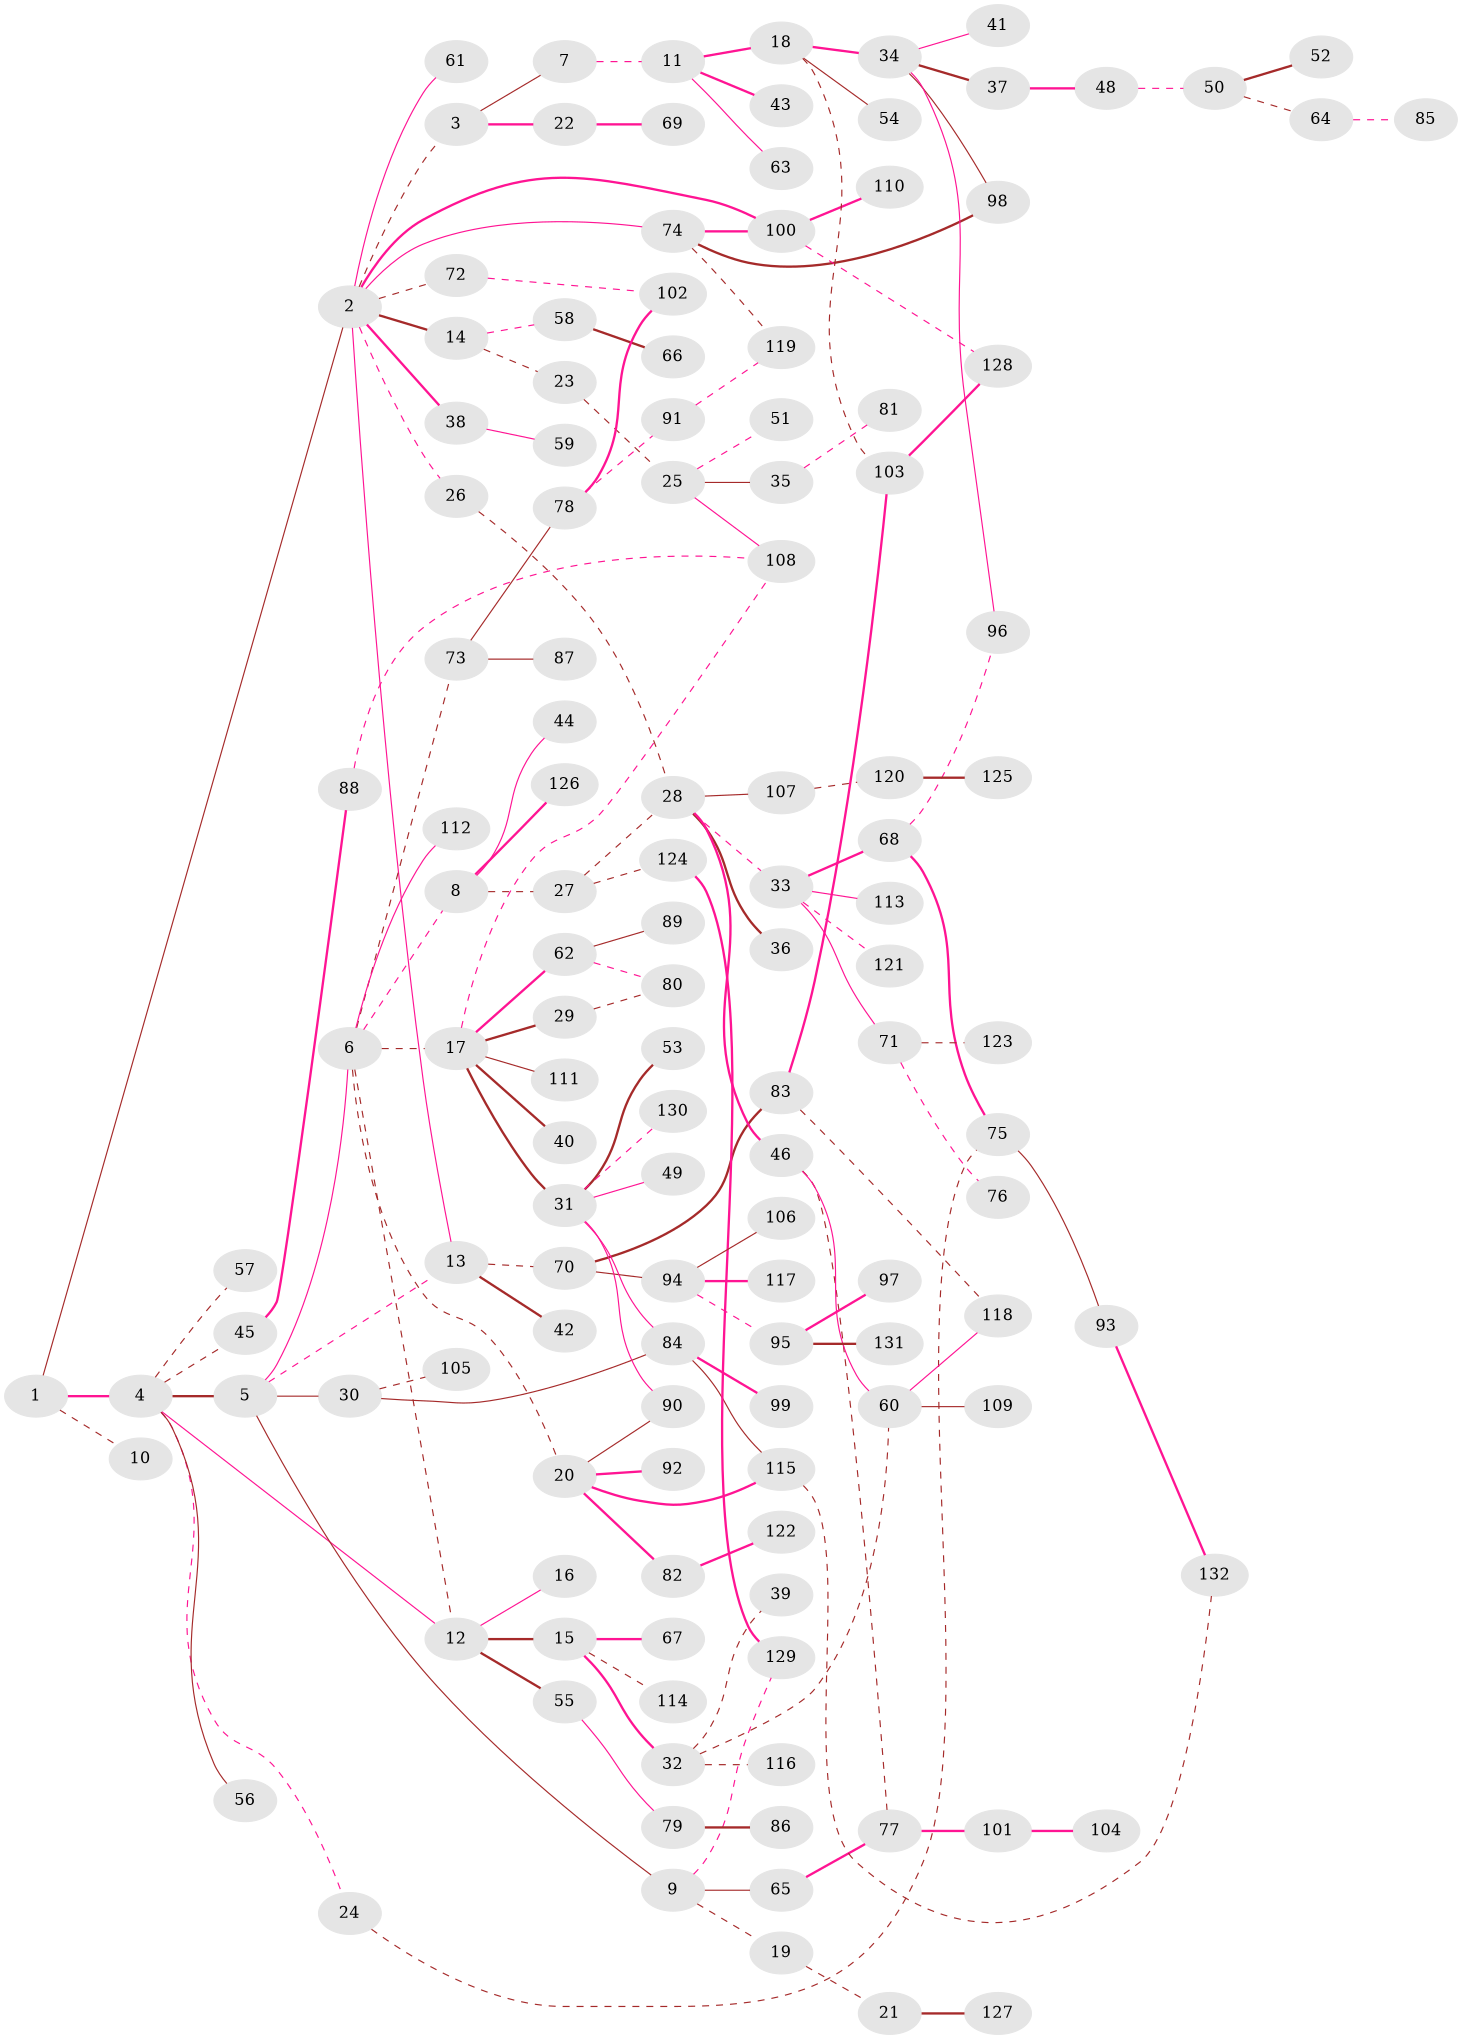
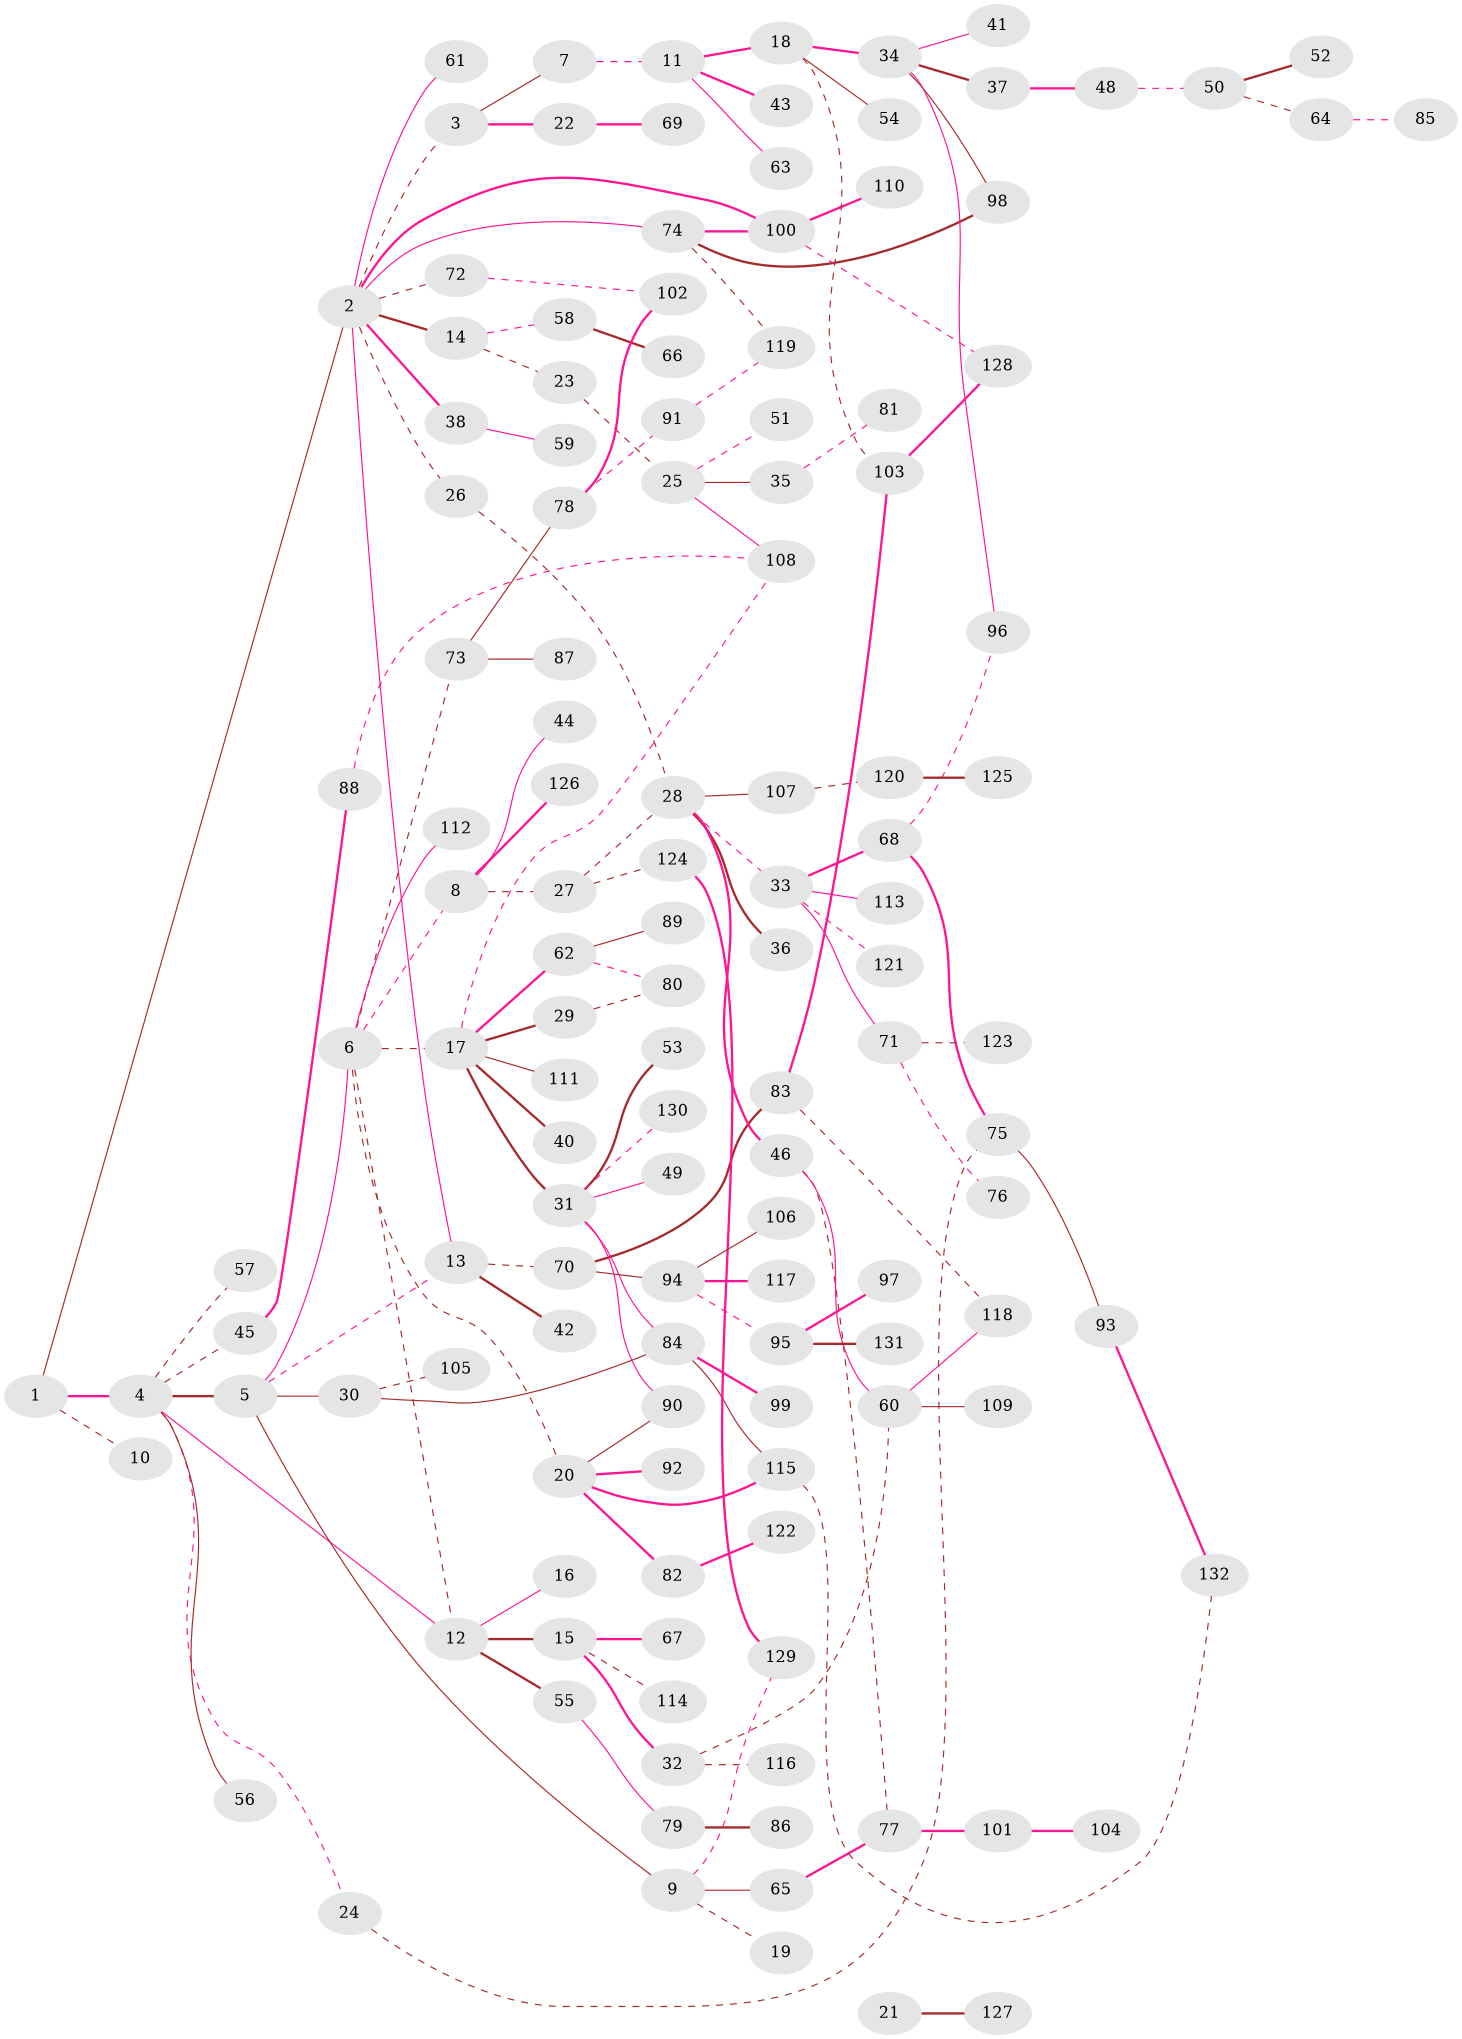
(396, 405) -> (396, 405)
(781, 1595) -> none
(836, 1983) -> none
